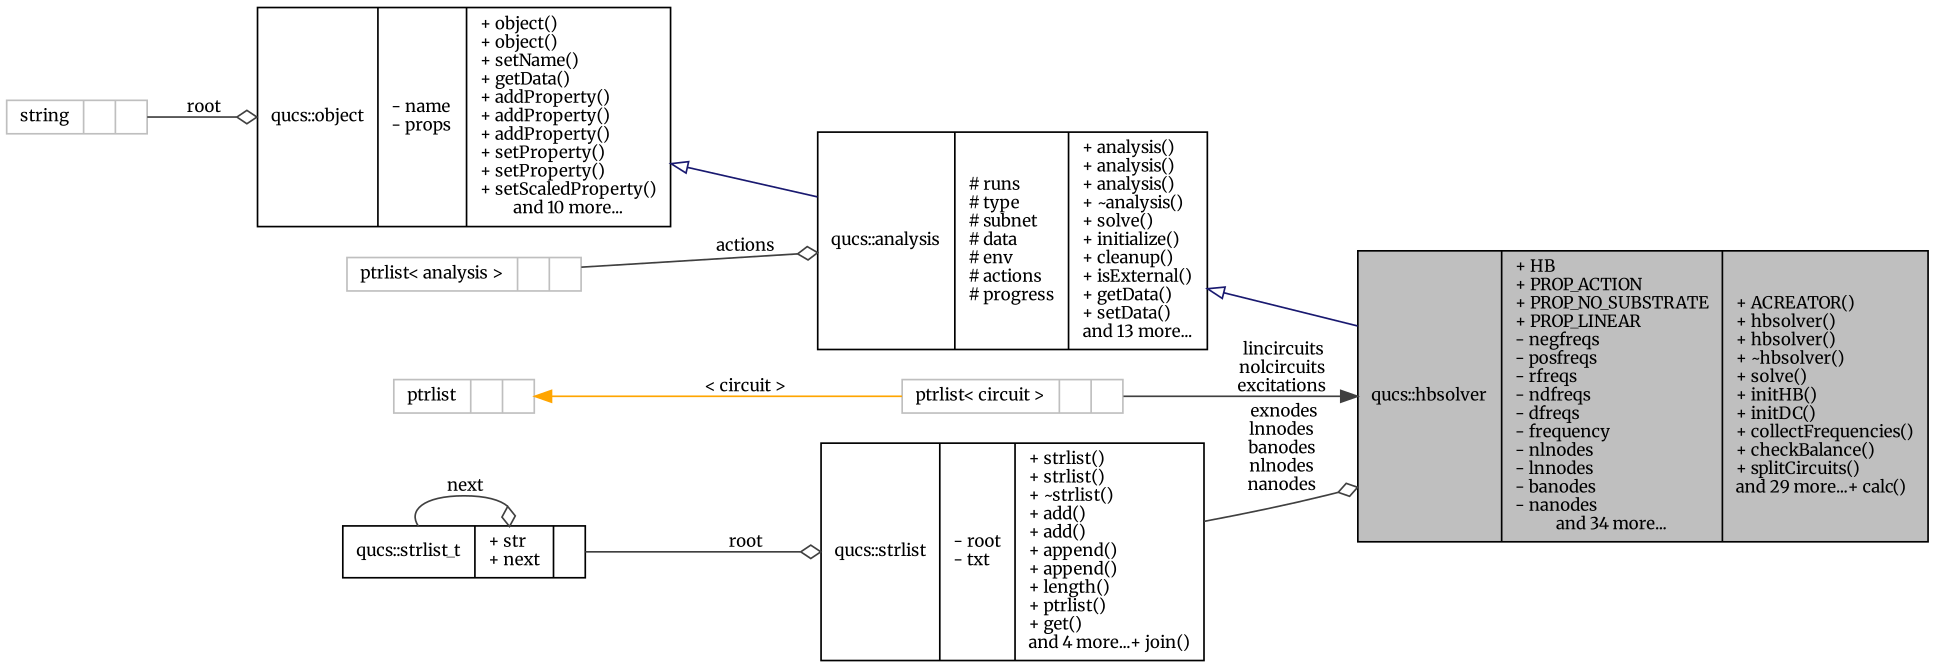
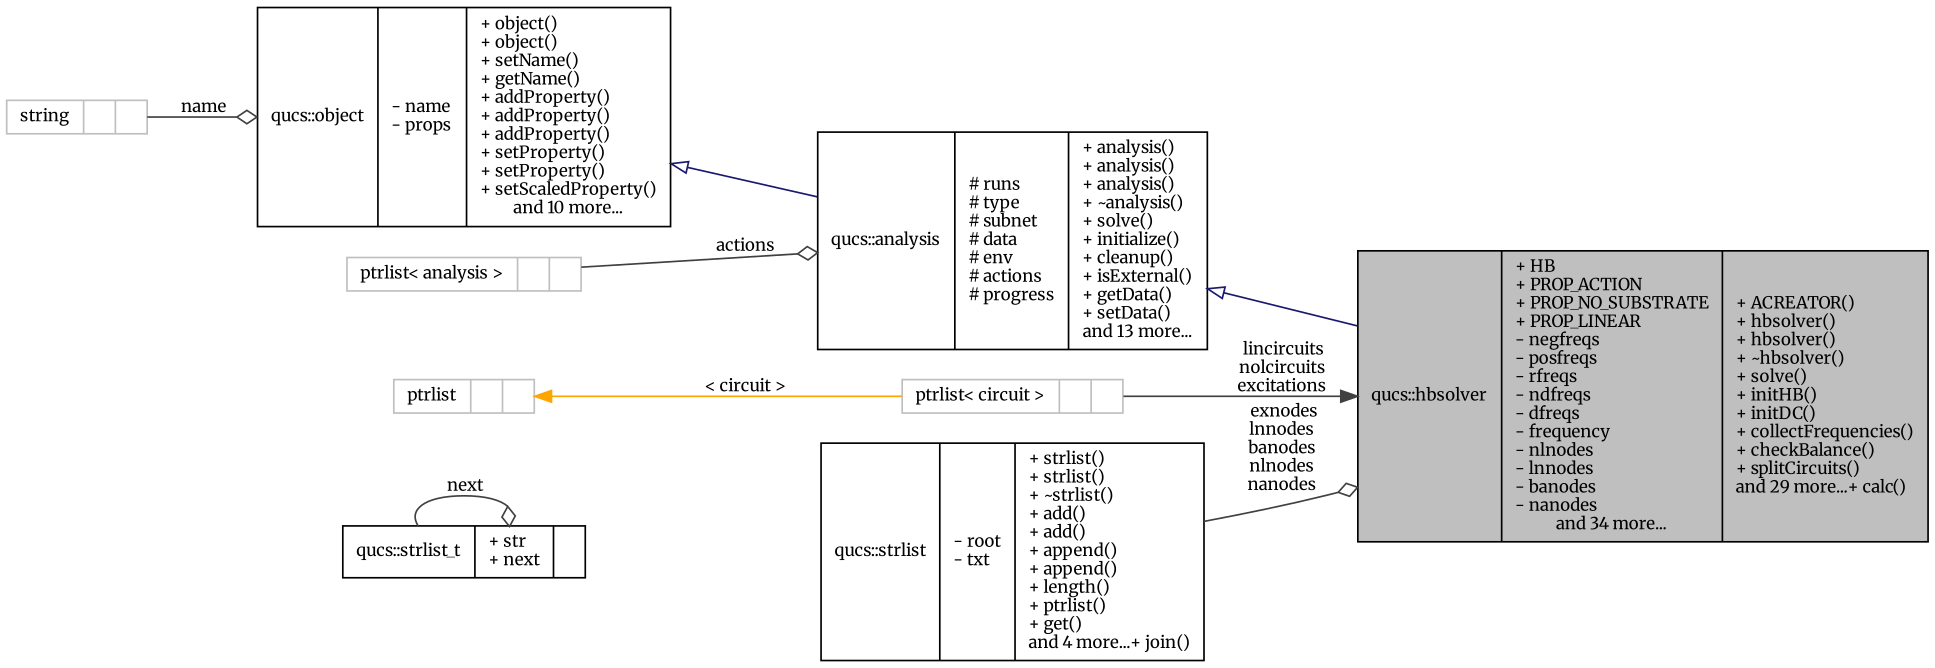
(526, 79) -> (531, 79)
(202, 108) -> (202, 108)
(693, 552) -> none
